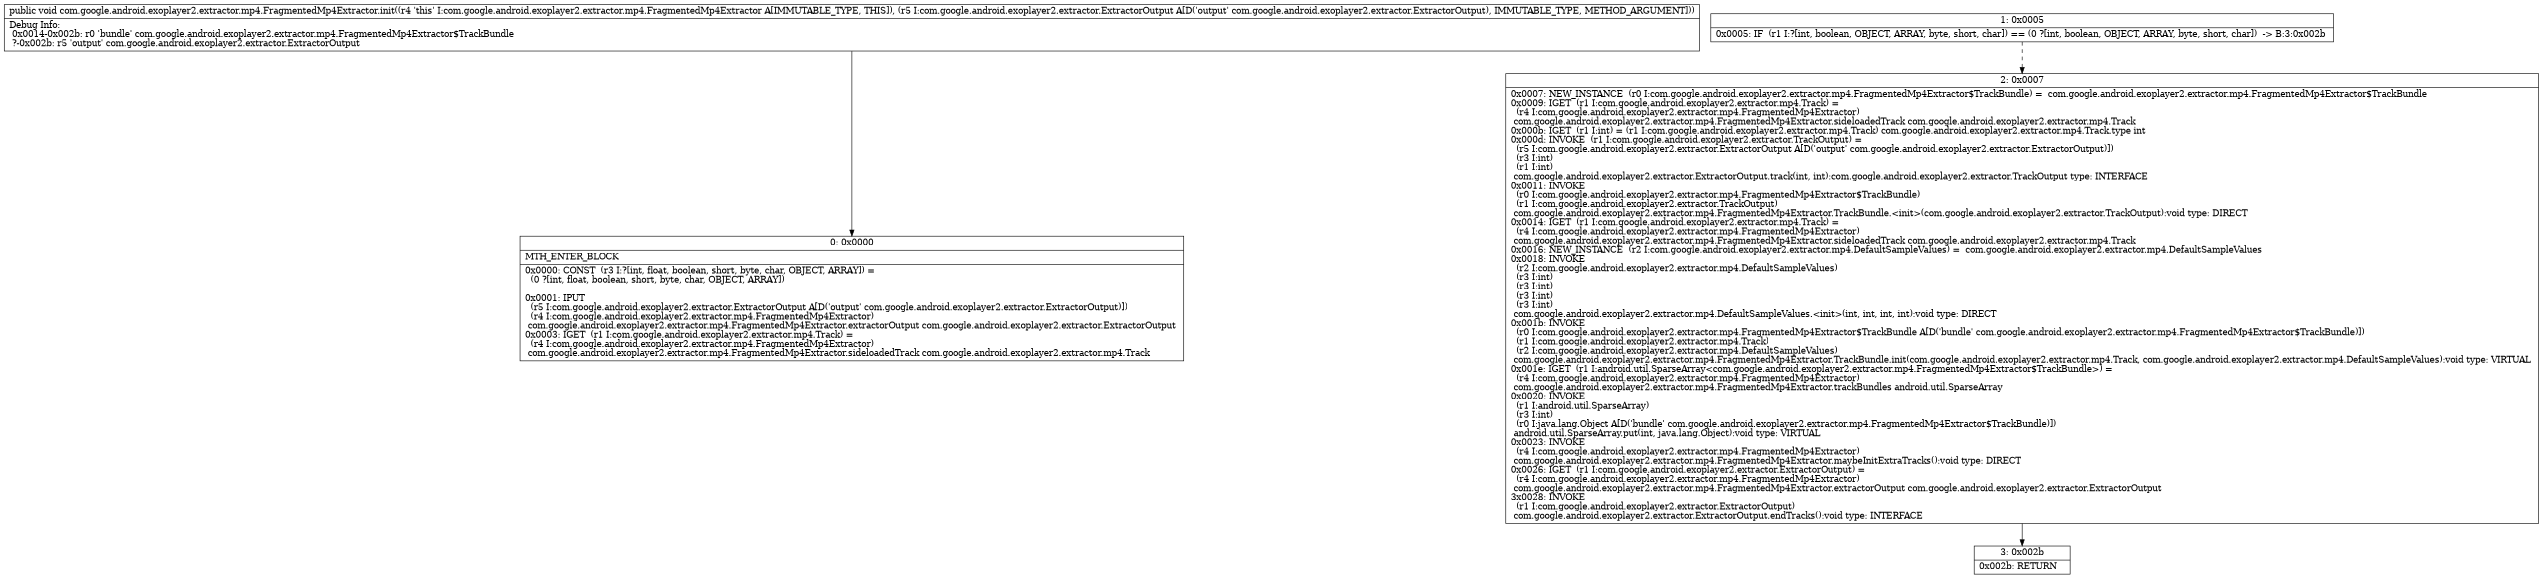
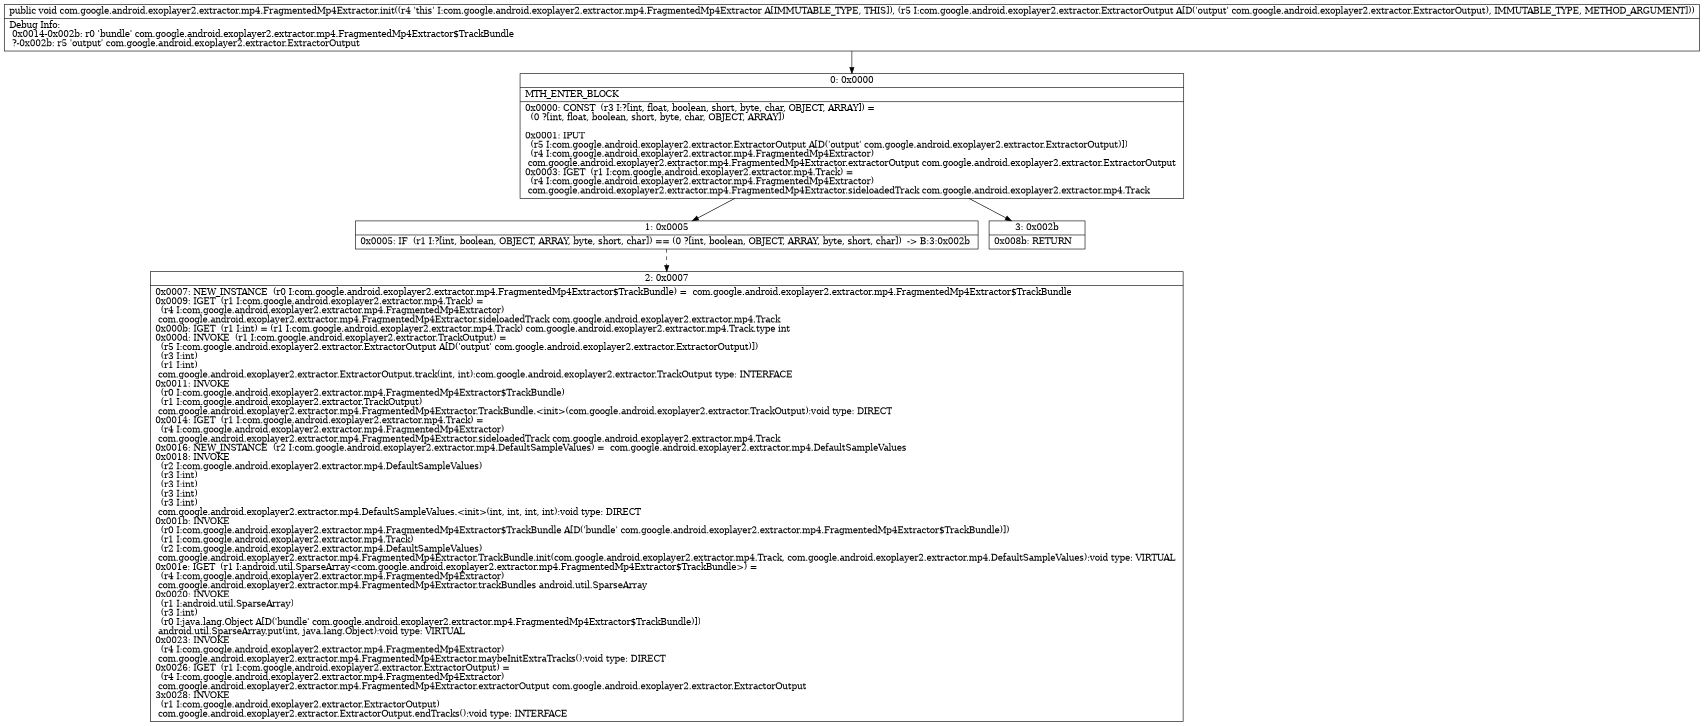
none -> (716, 208)
(2022, 532) -> (987, 208)
(2022, 567) -> (1037, 242)
